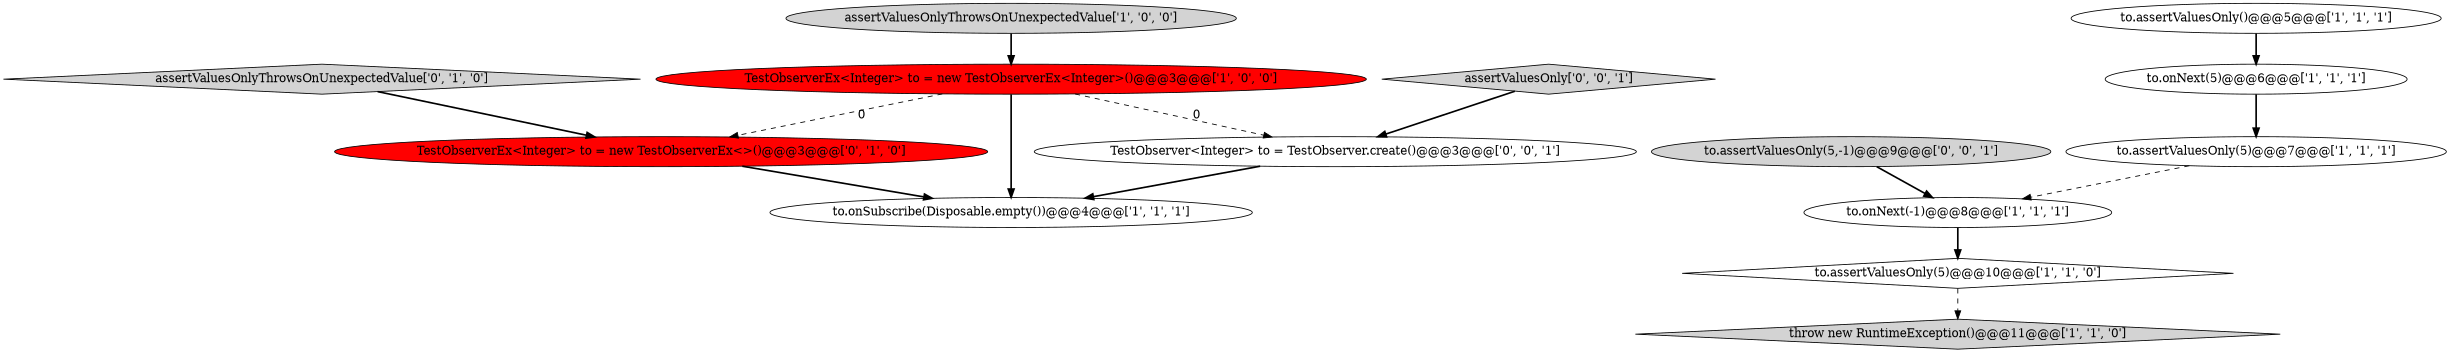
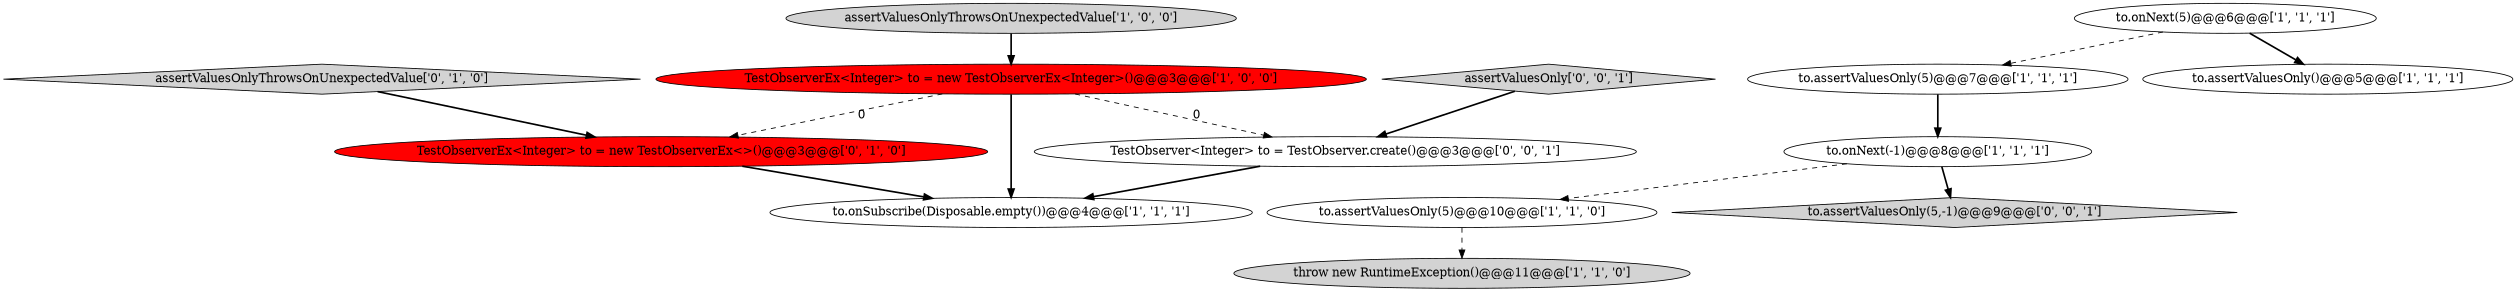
(2256, 45) -> (2273, 47)
(2256, 111) -> (2087, 48)
(1851, 152) -> (1955, 212)
(1901, 180) -> (1945, 178)
(2110, 181) -> (1938, 111)
(1958, 239) -> (1708, 181)
(1958, 273) -> (1462, 212)
(1958, 334) -> (1462, 273)
